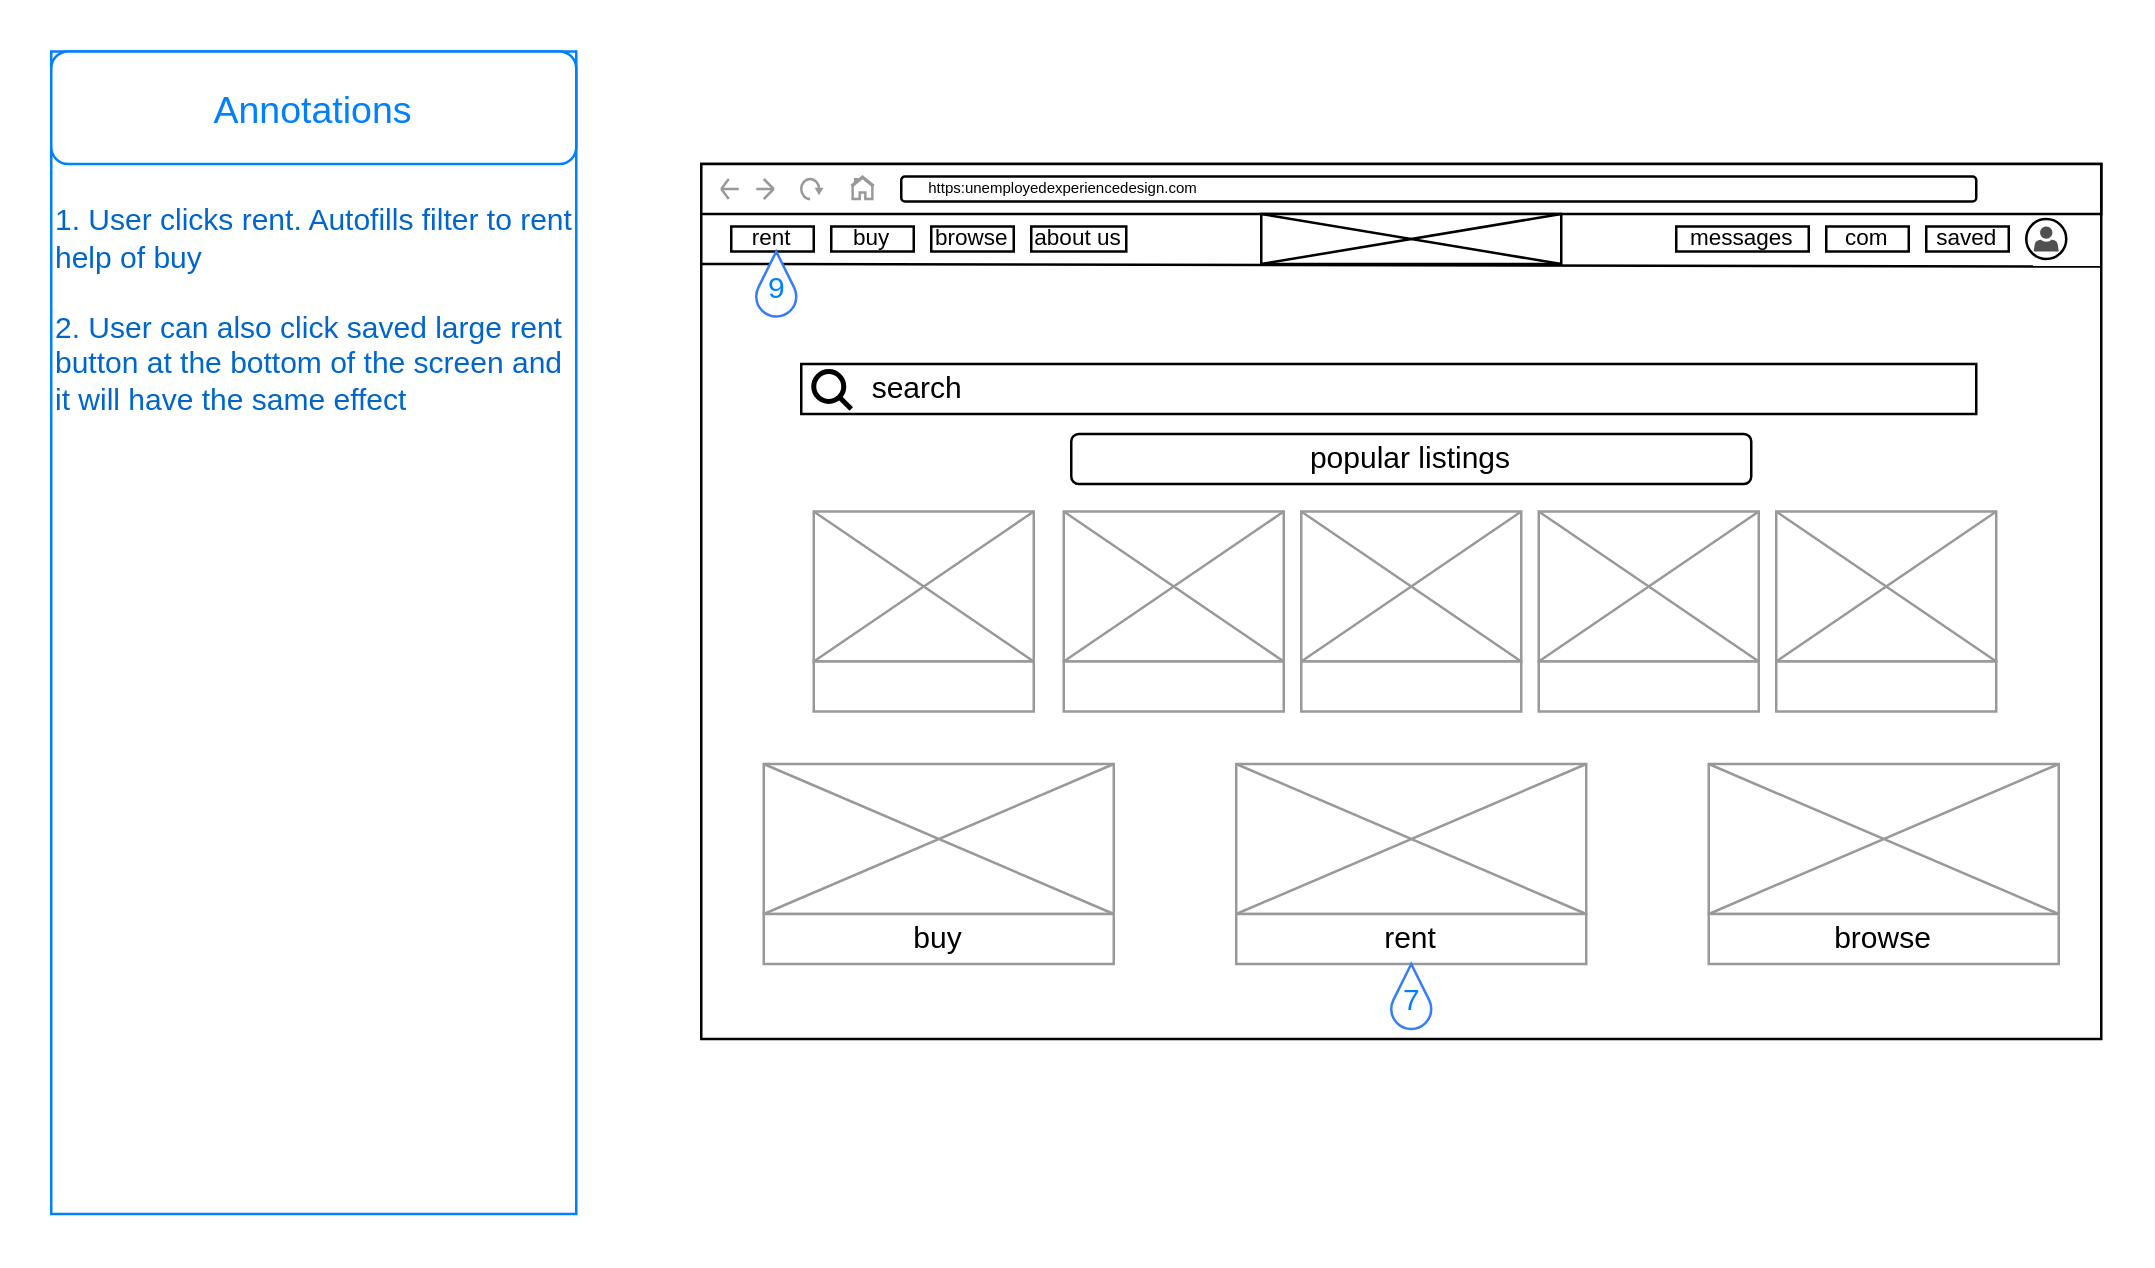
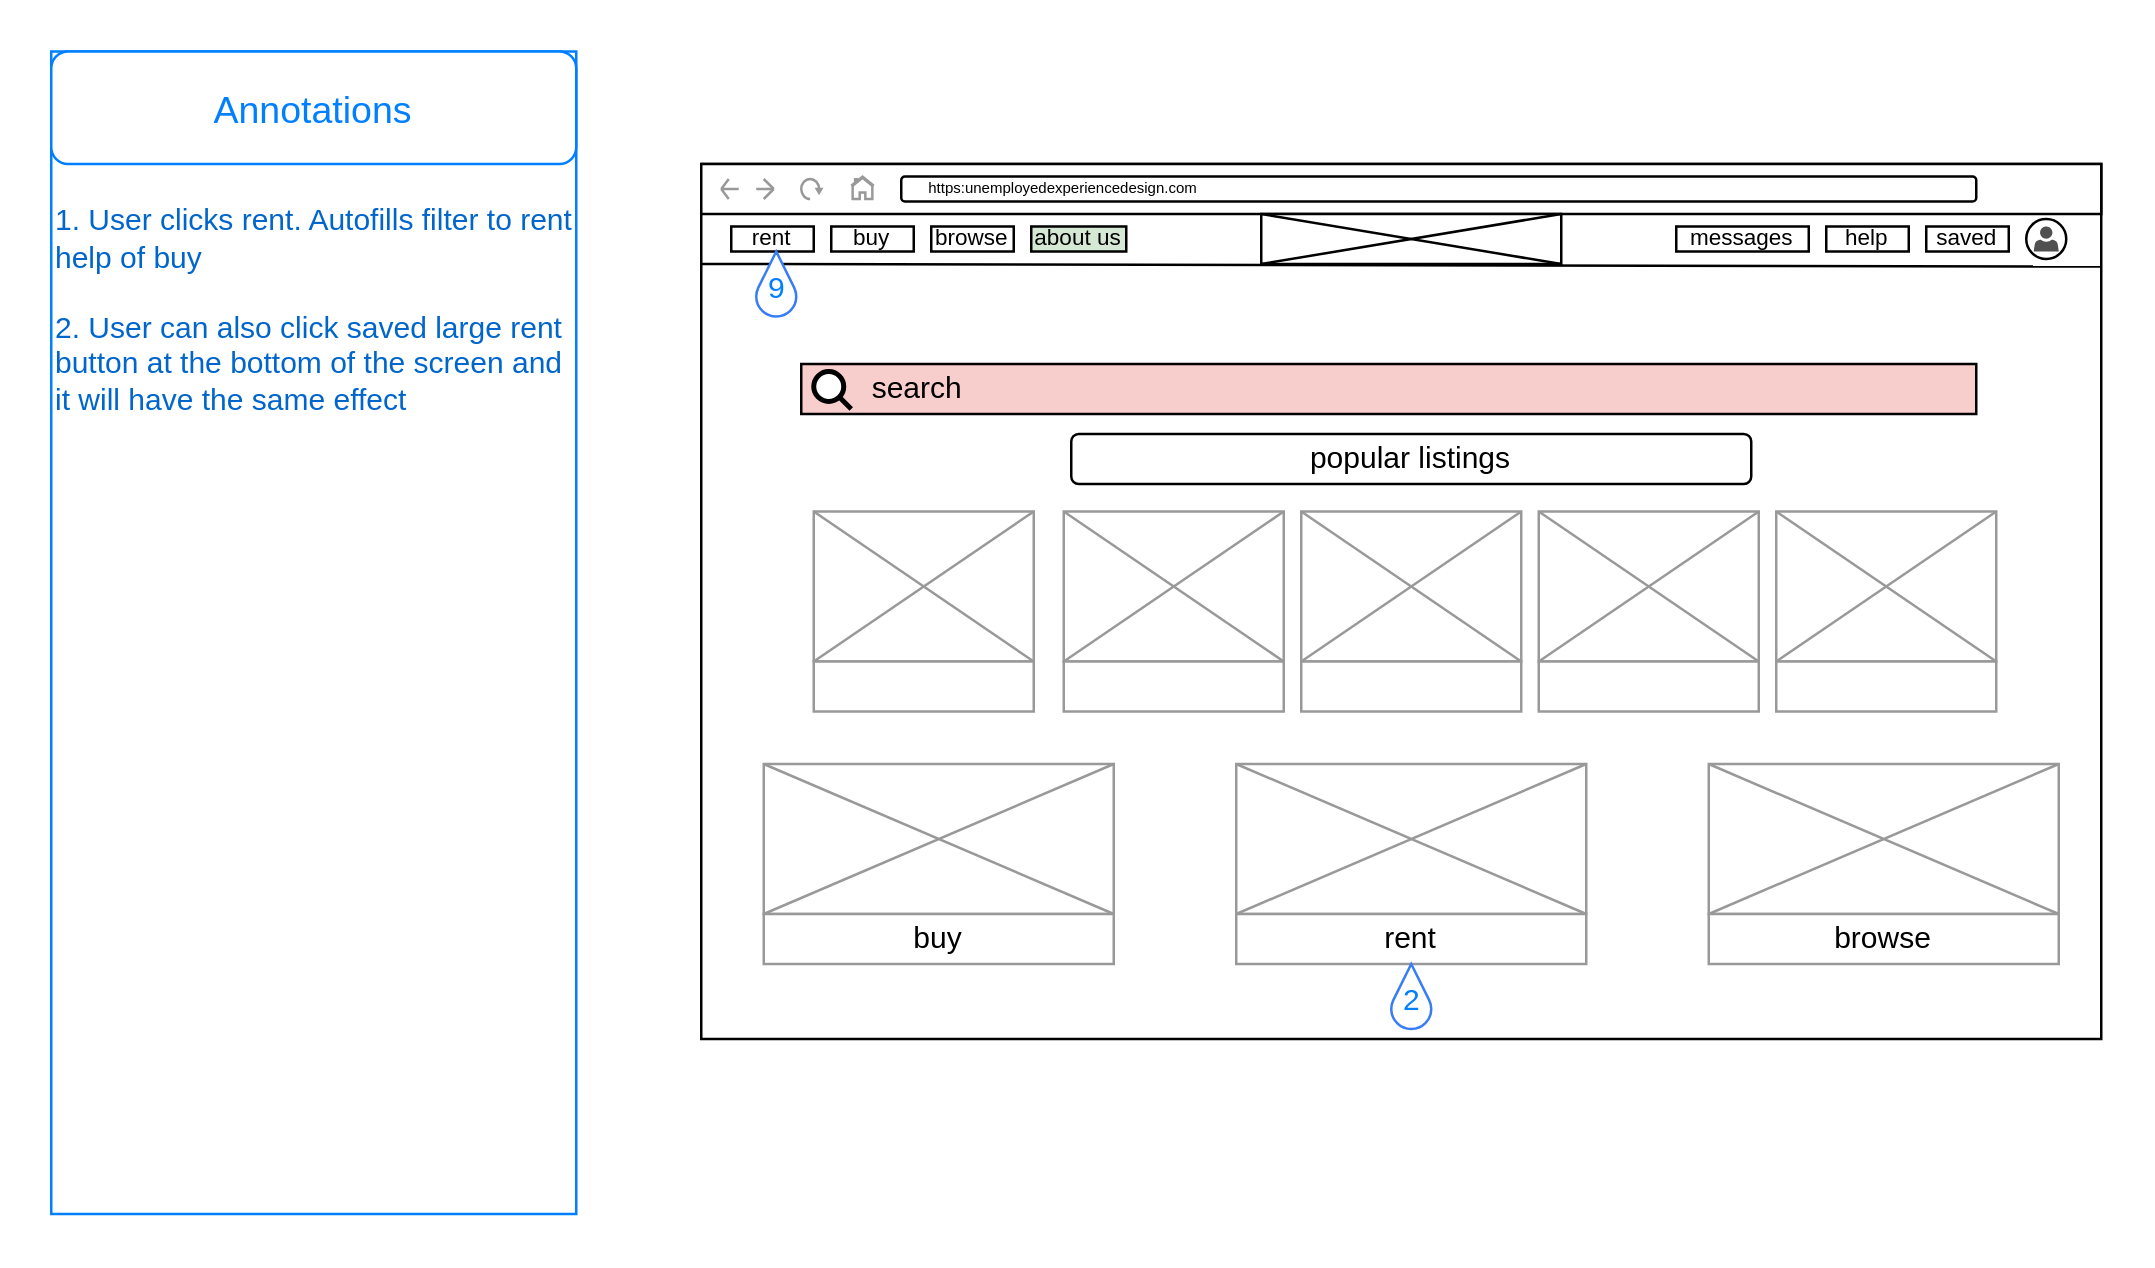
(1079, 239) -> (1079, 239)
(1868, 239) -> (1868, 239)
(1389, 389) -> (1389, 389)
(1413, 1001) -> (1413, 1001)
